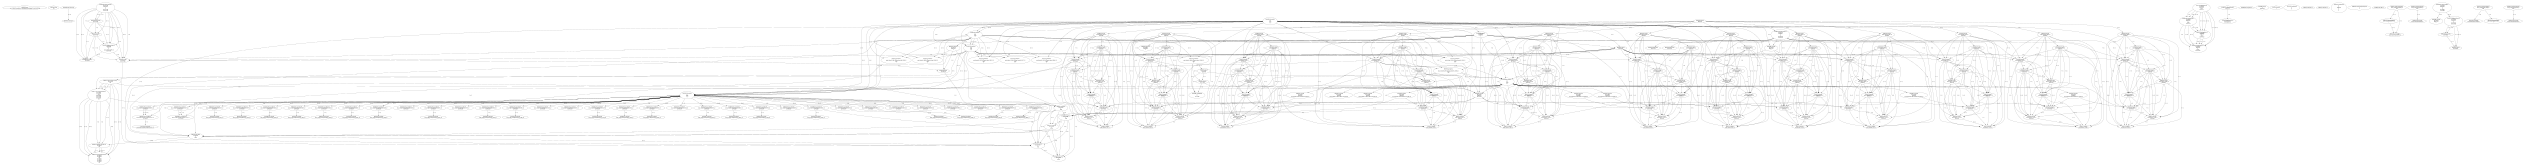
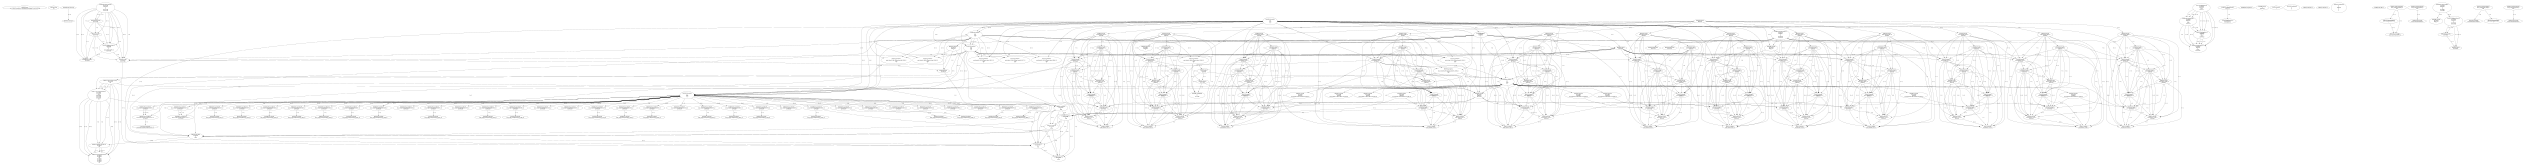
(2359, 8) -> none
